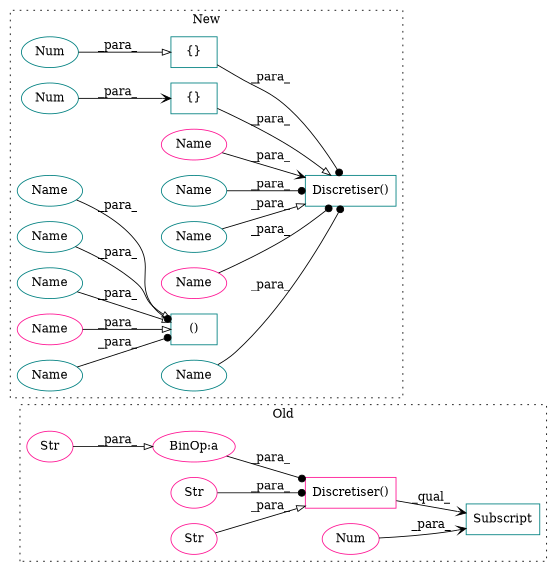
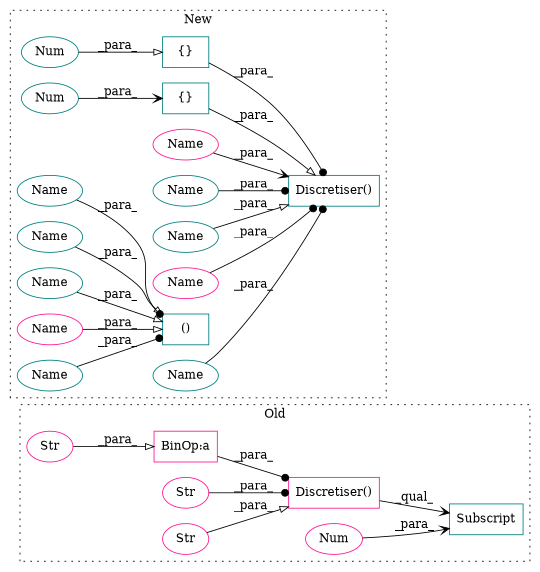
(194, 447) -> (186, 447)
